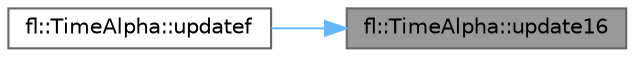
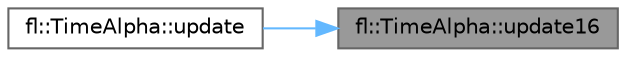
(140, 28) -> (136, 28)
